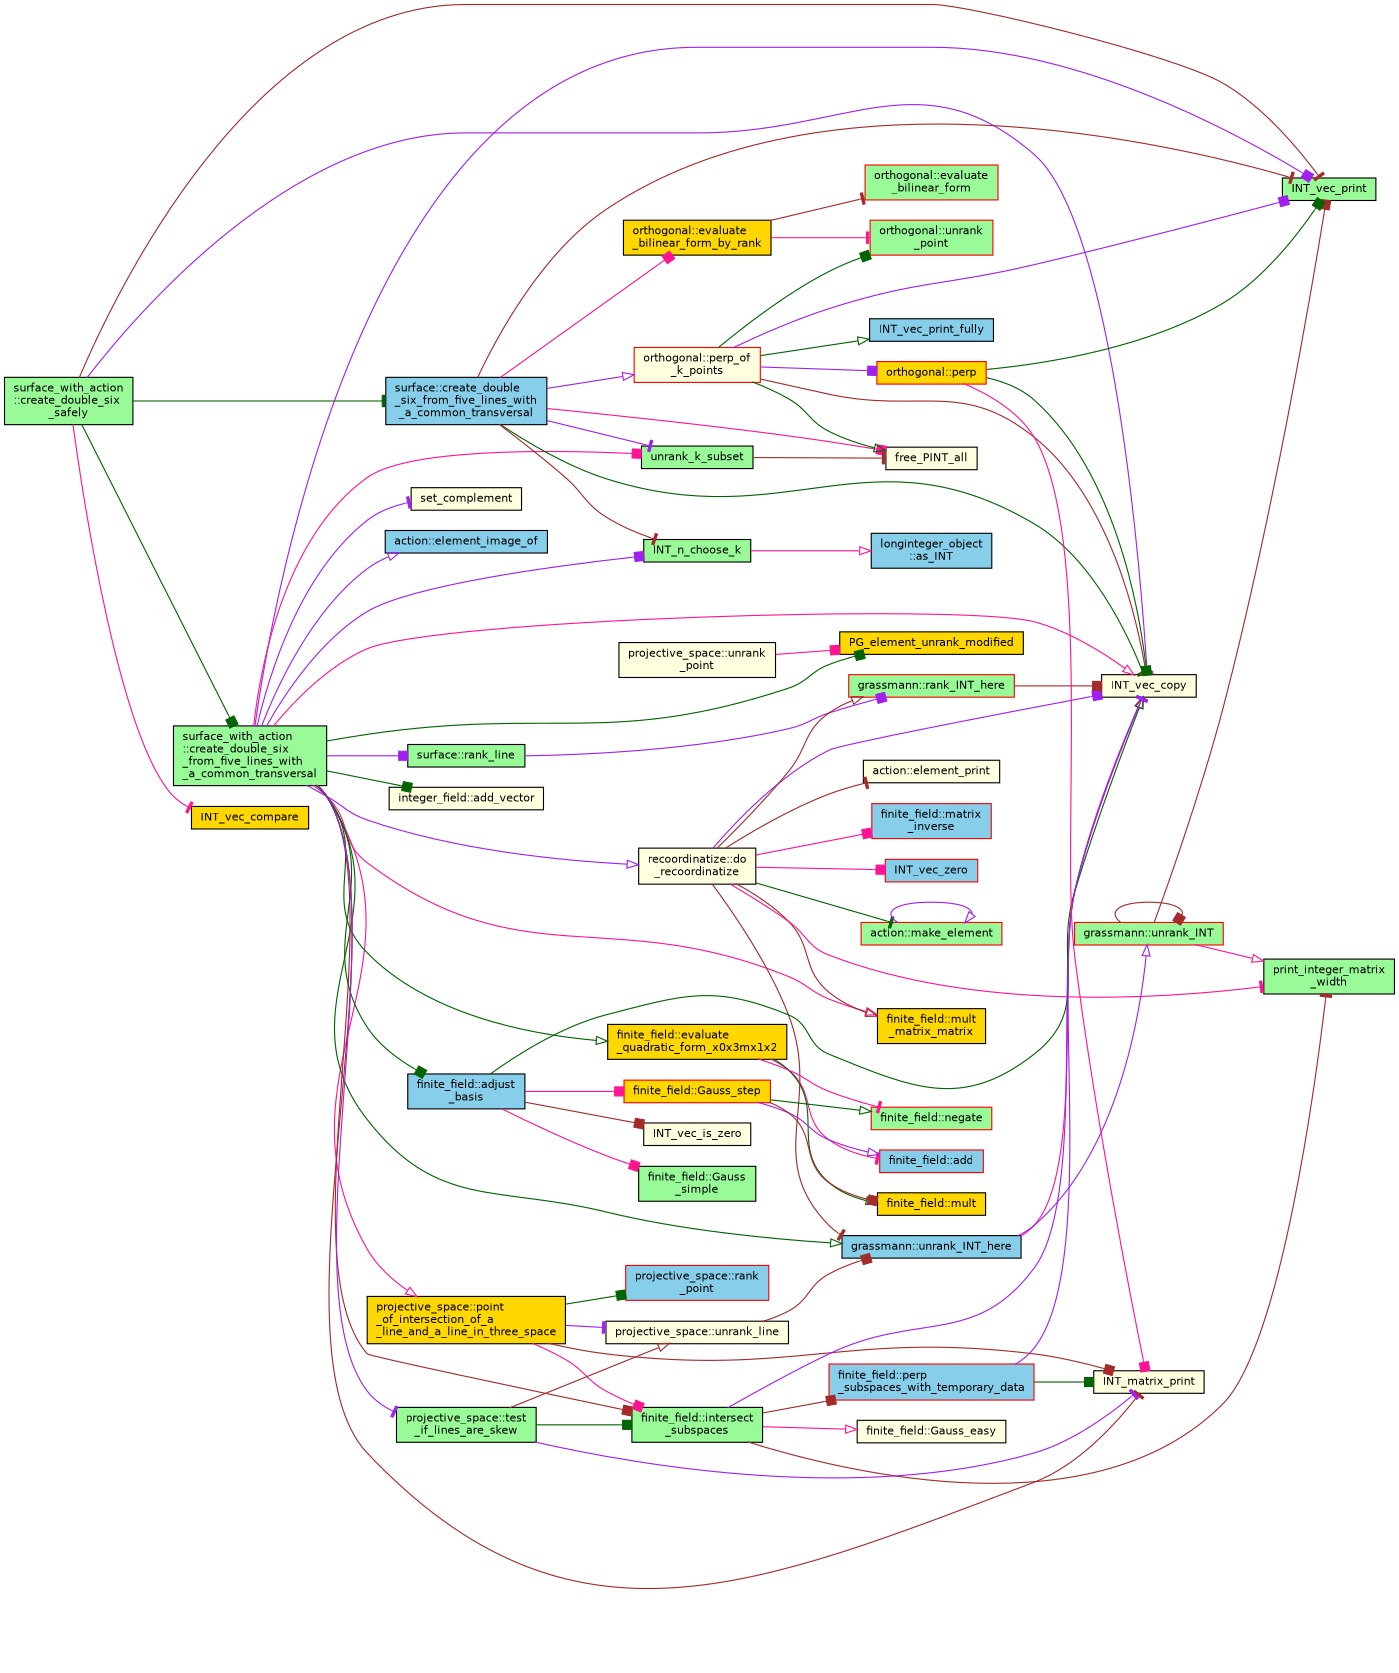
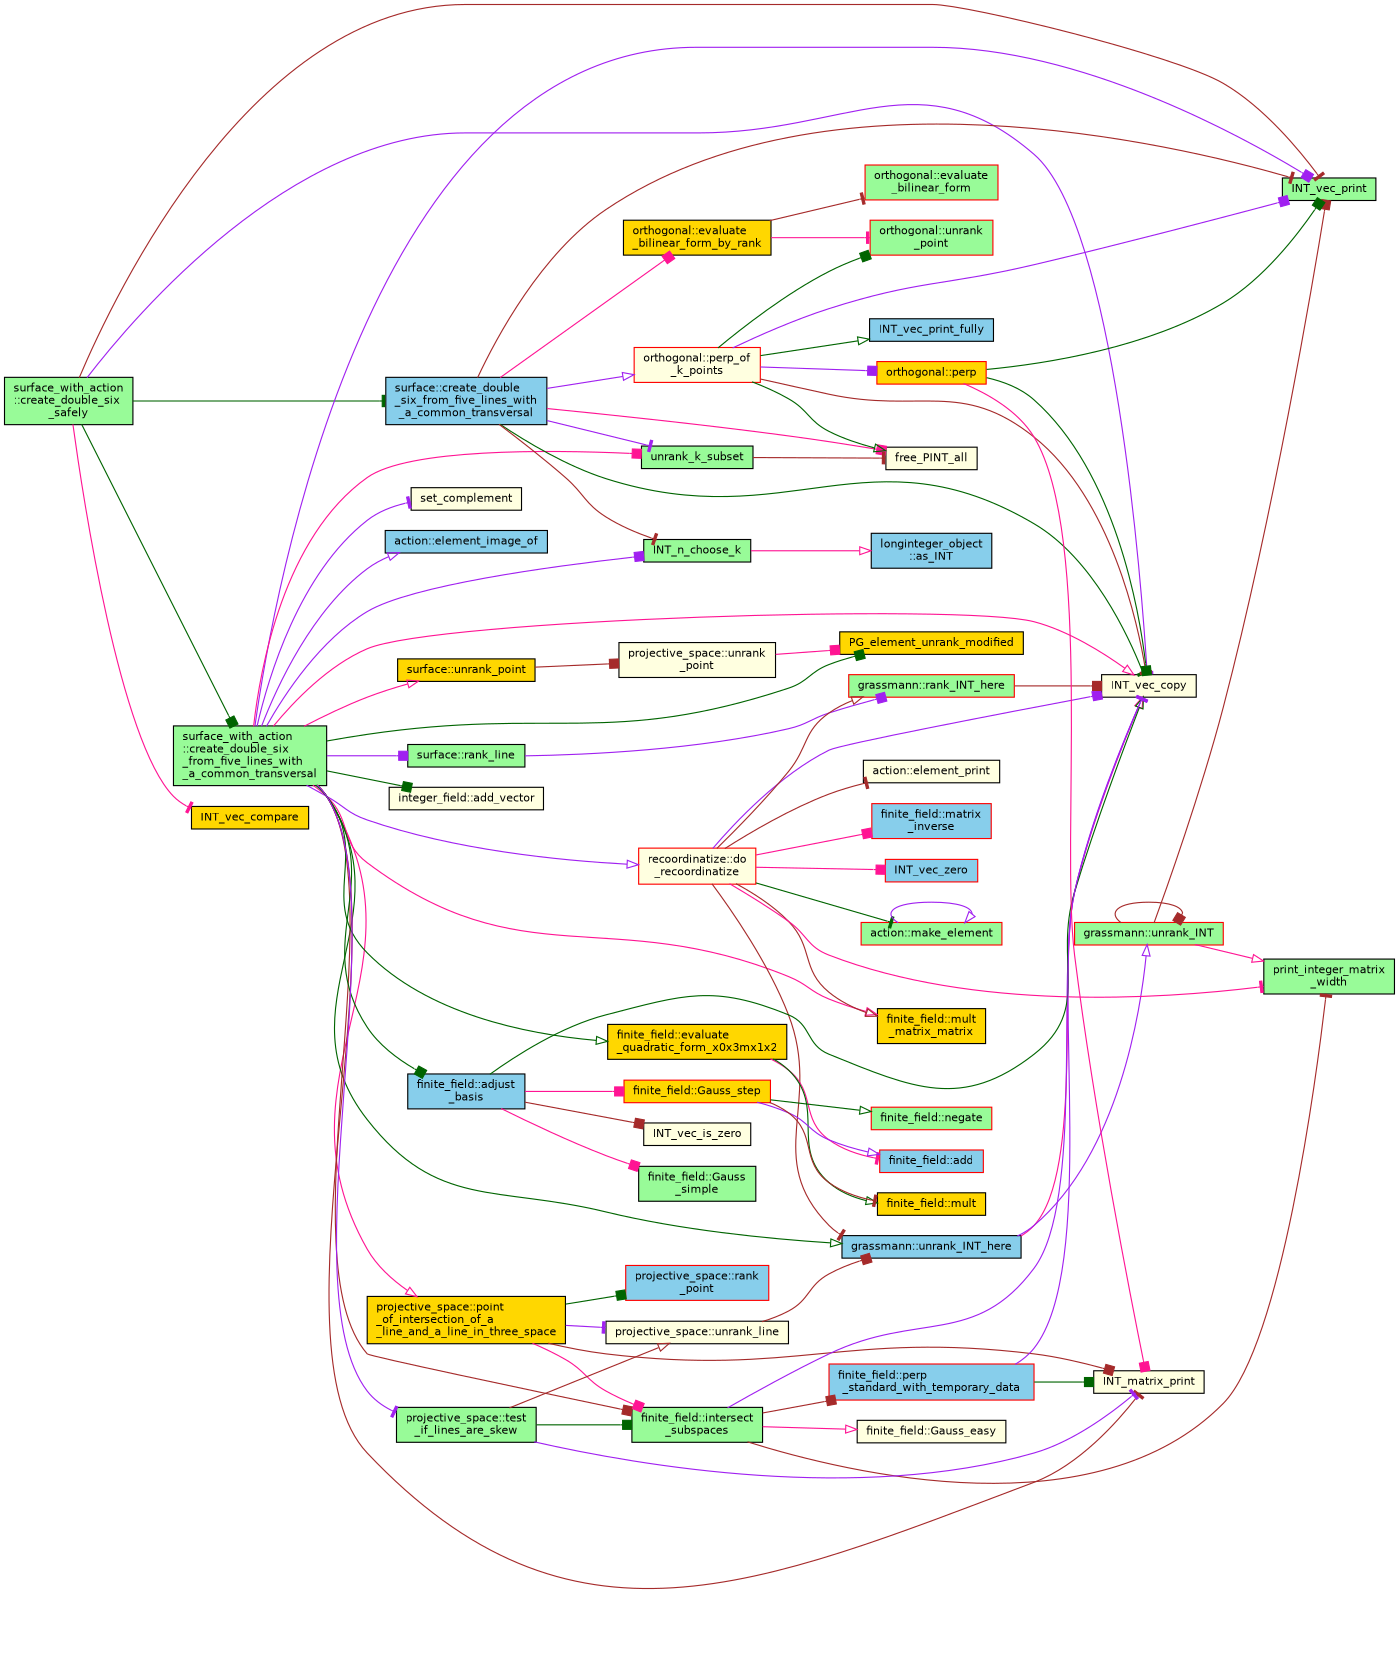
none -> (466, 670)
(697, 866) -> (697, 866)
(816, 1085) -> none
(812, 1159) -> (812, 1159)
(932, 1382) -> (932, 1382)
